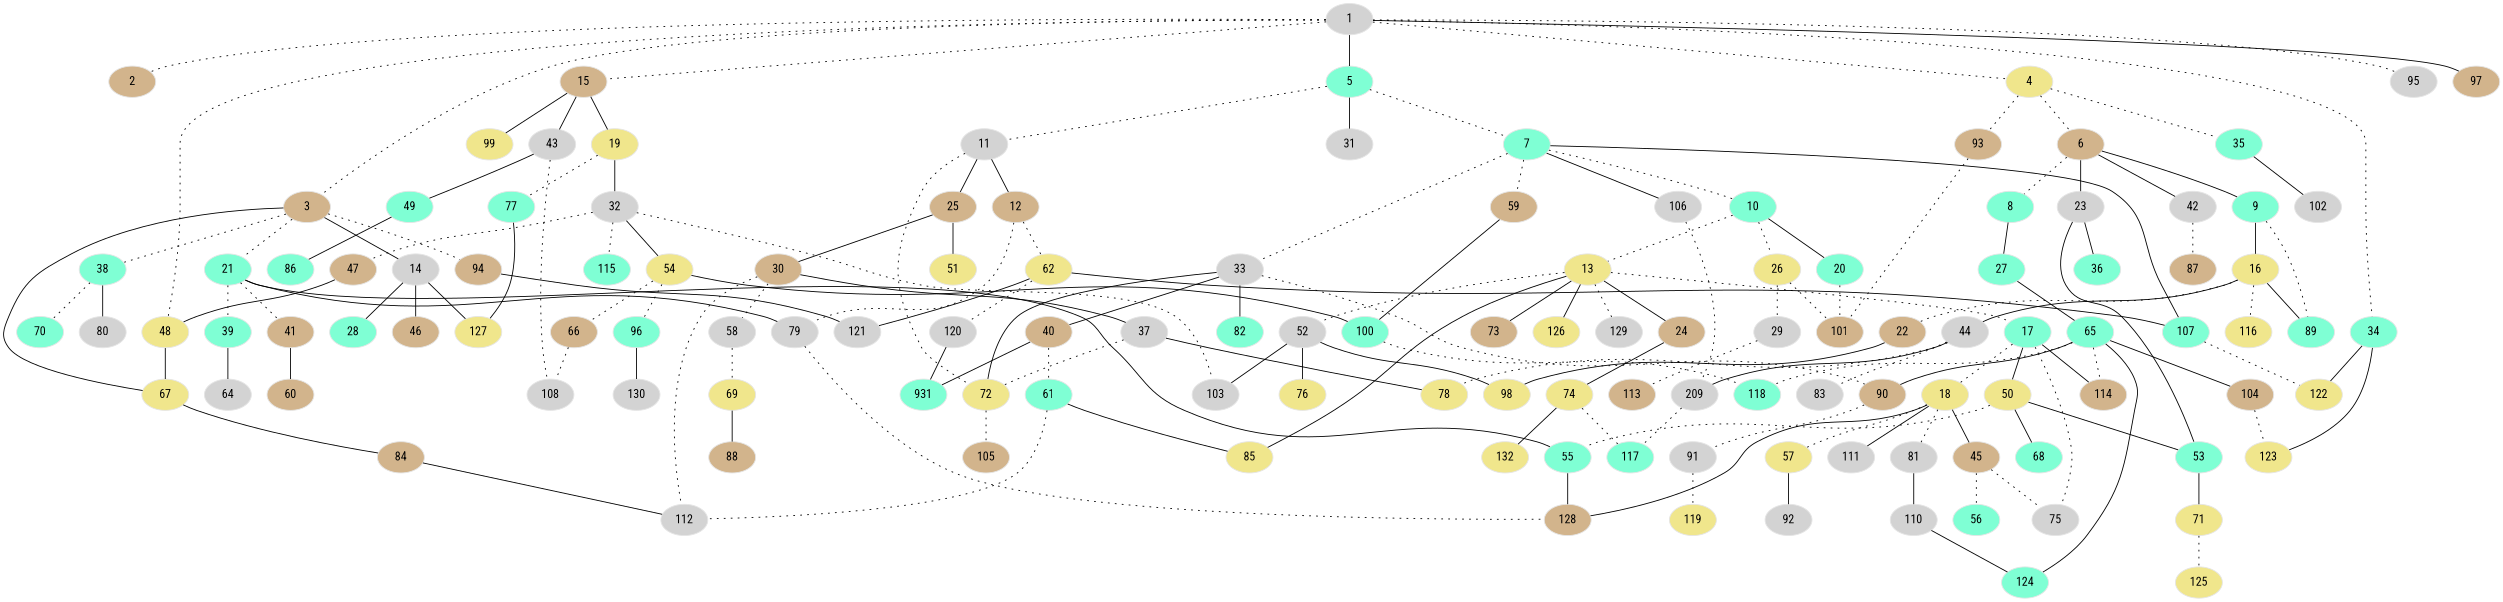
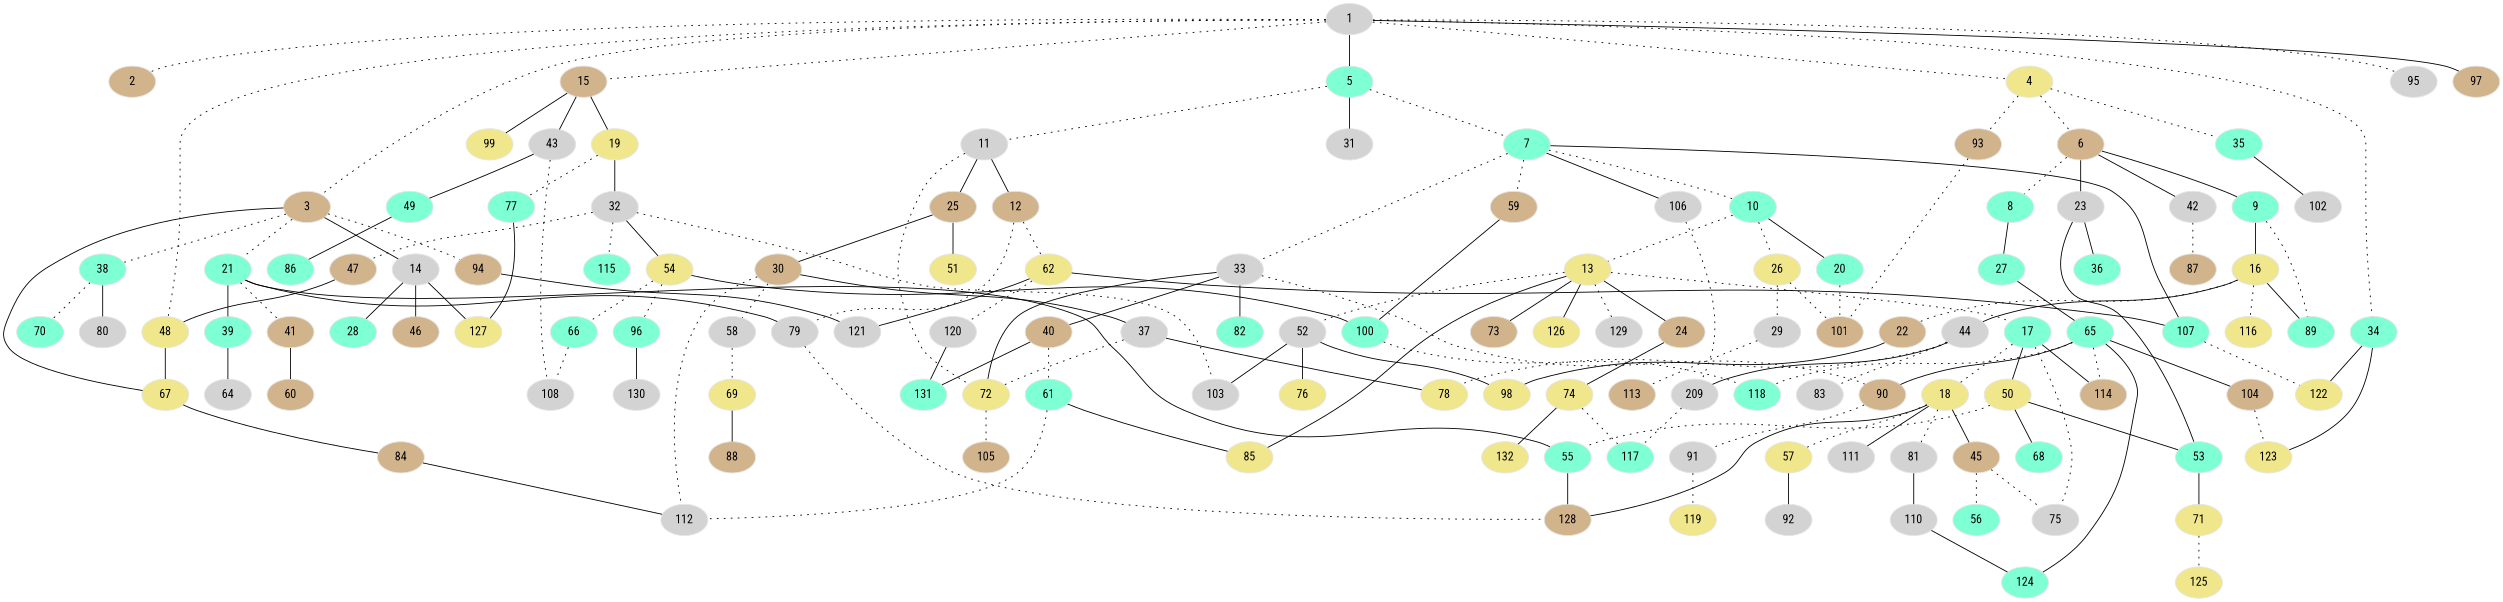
(228, 301) -> (228, 301)
(574, 332) -> (574, 332)
(923, 395) -> (923, 395)
